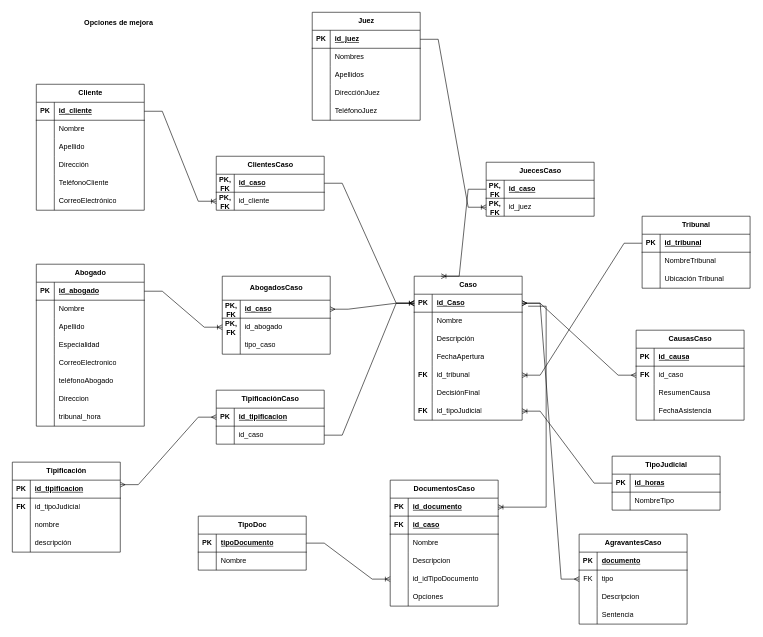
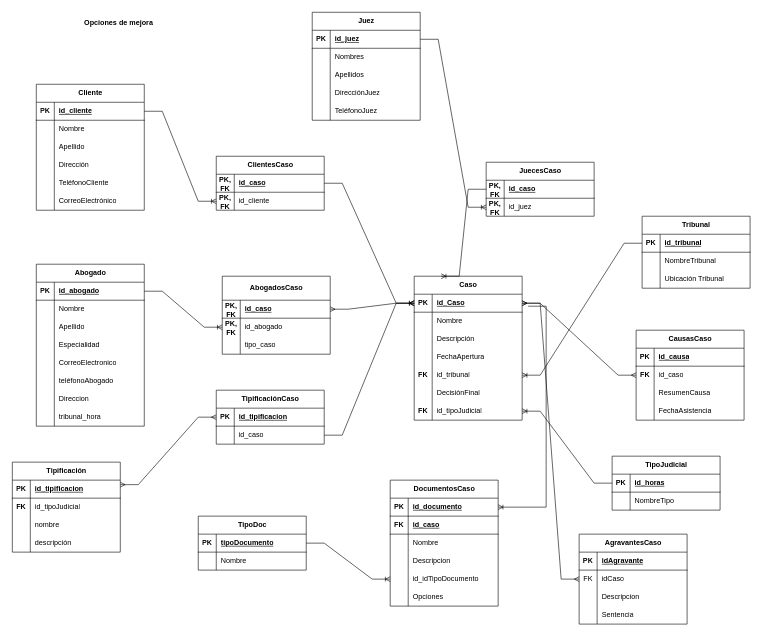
(620, 561) -> (623, 561)
(609, 579) -> (613, 579)
